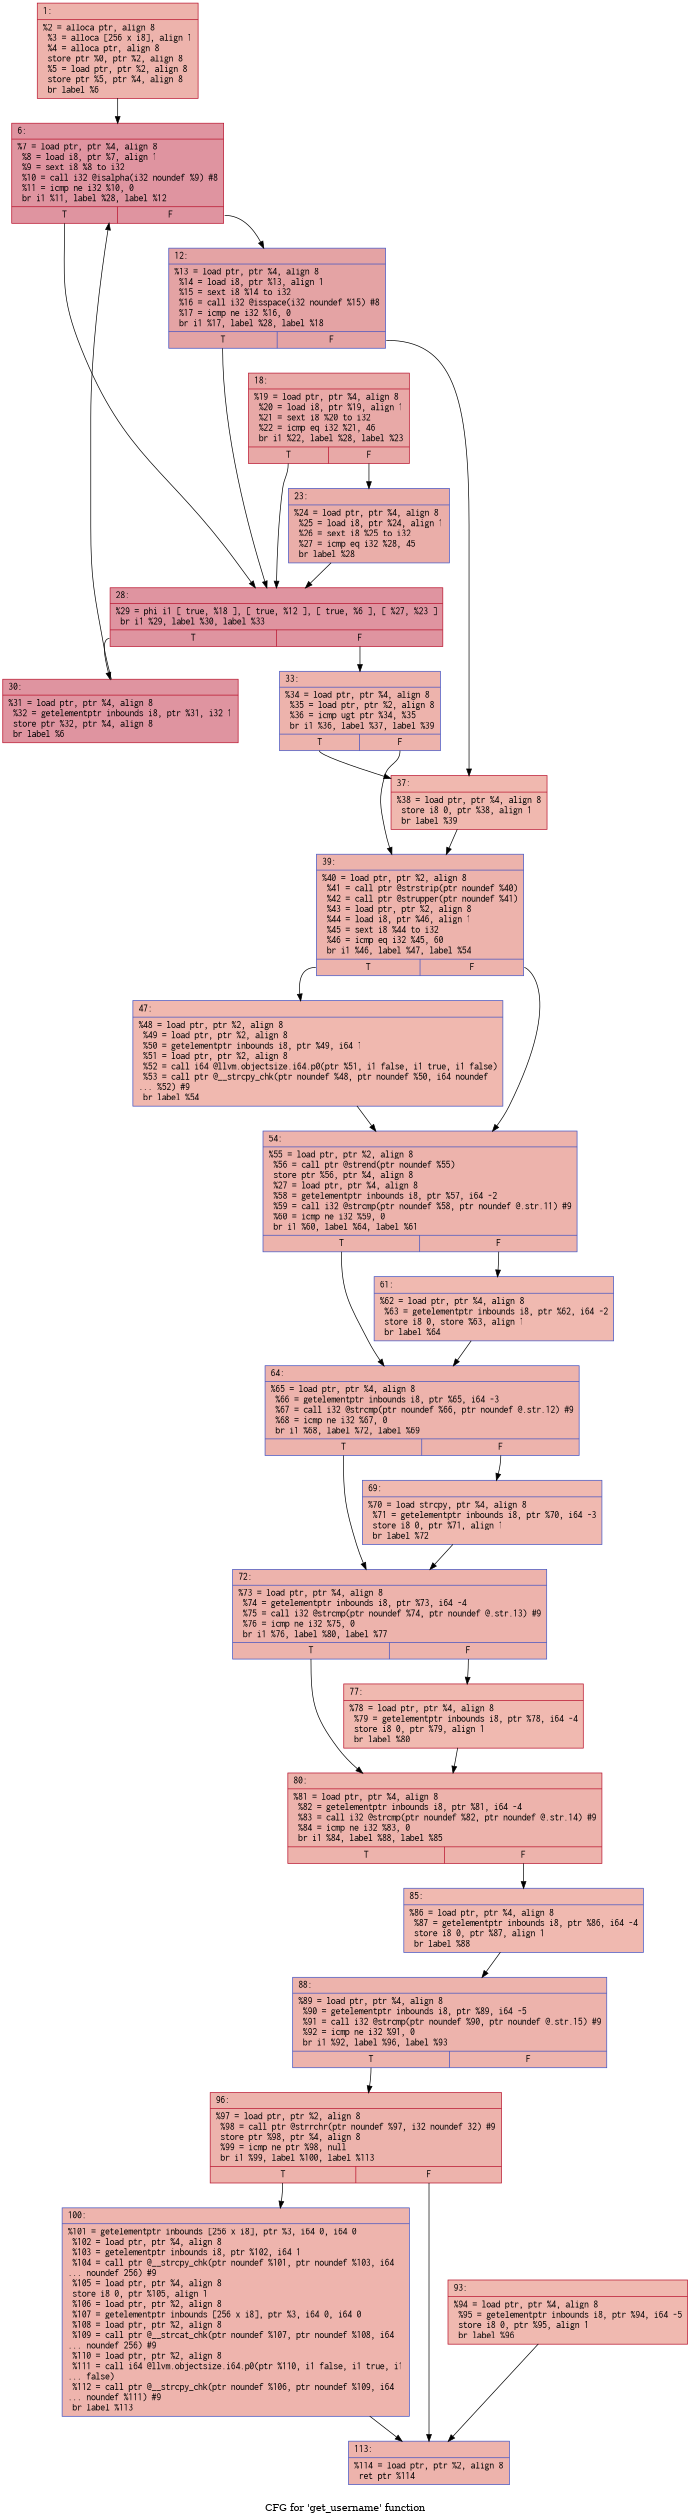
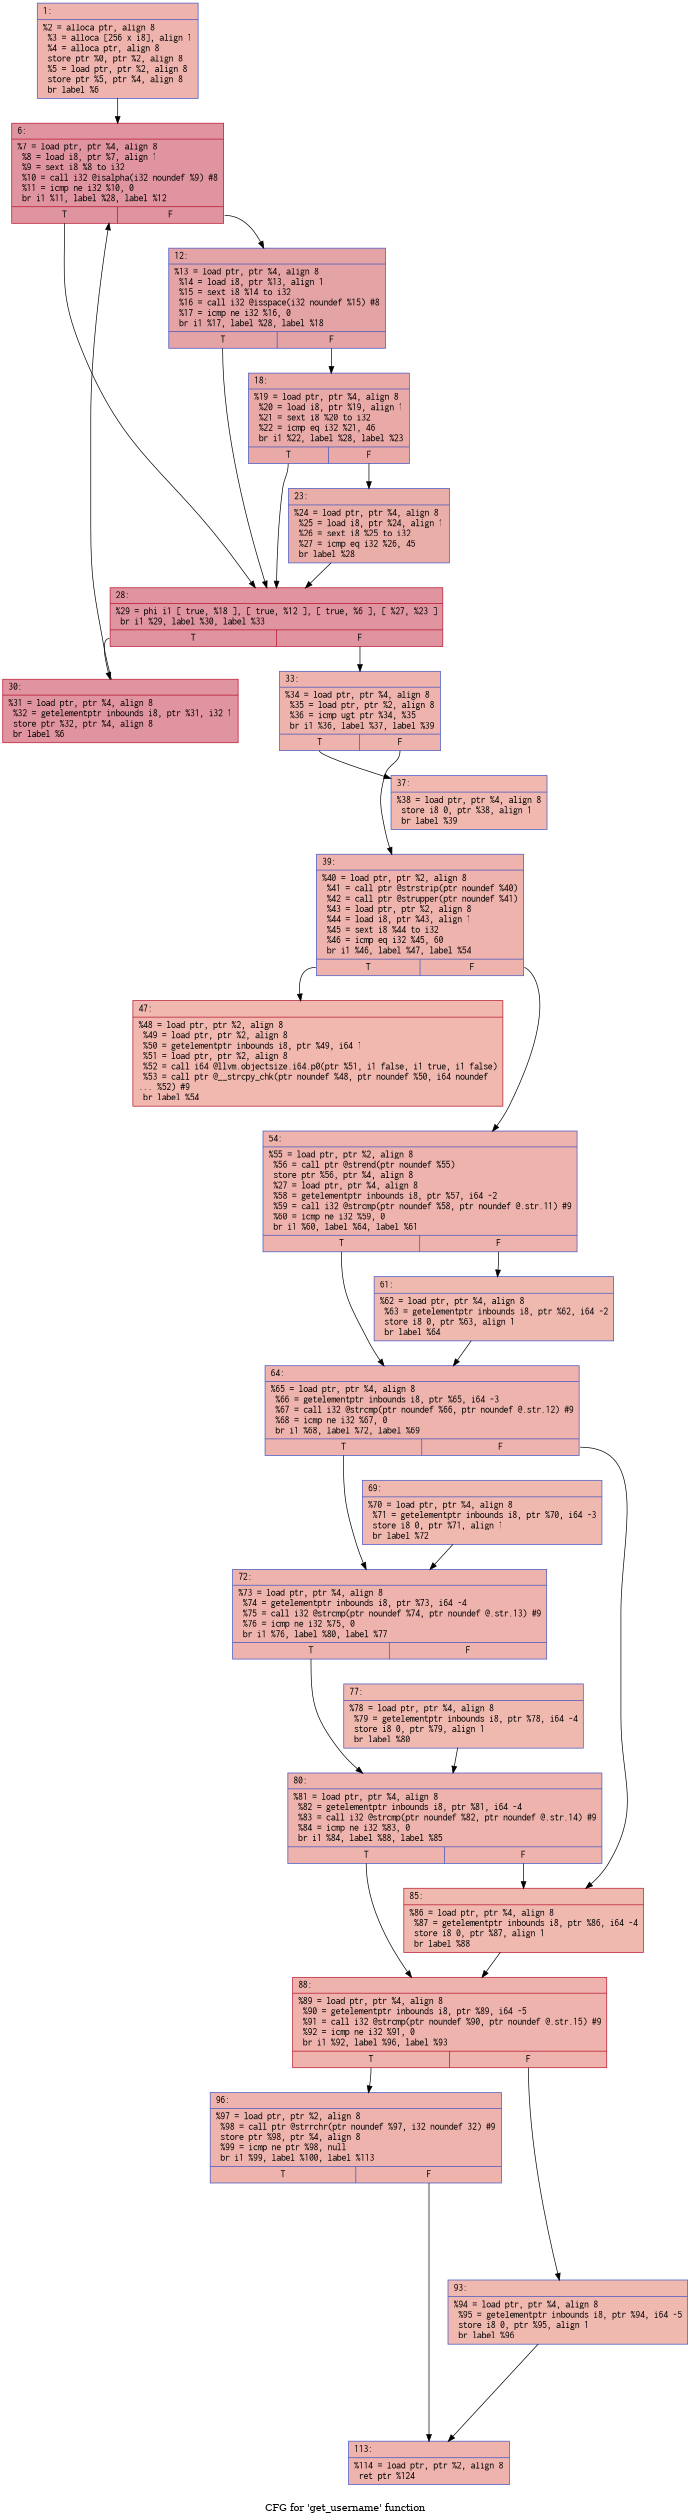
(118, 51) -> (118, 51)
(329, 418) -> (329, 418)
(469, 533) -> (332, 357)
(355, 544) -> (355, 544)
(469, 802) -> (469, 802)
(453, 839) -> none
(397, 919) -> (397, 919)
(318, 1053) -> (318, 1053)
(364, 1116) -> none
(452, 1322) -> (447, 1322)
(500, 1465) -> (621, 1657)
(447, 1505) -> (440, 1505)
(468, 1668) -> none
(464, 1716) -> (464, 1716)
(445, 1818) -> (445, 1818)
(524, 1920) -> (524, 1920)
none -> (379, 1921)
(450, 2023) -> (450, 2023)
(356, 2138) -> (356, 2138)
none -> (537, 2171)
(236, 2312) -> none
(568, 2312) -> (568, 2312)
(384, 2476) -> (384, 2476)
